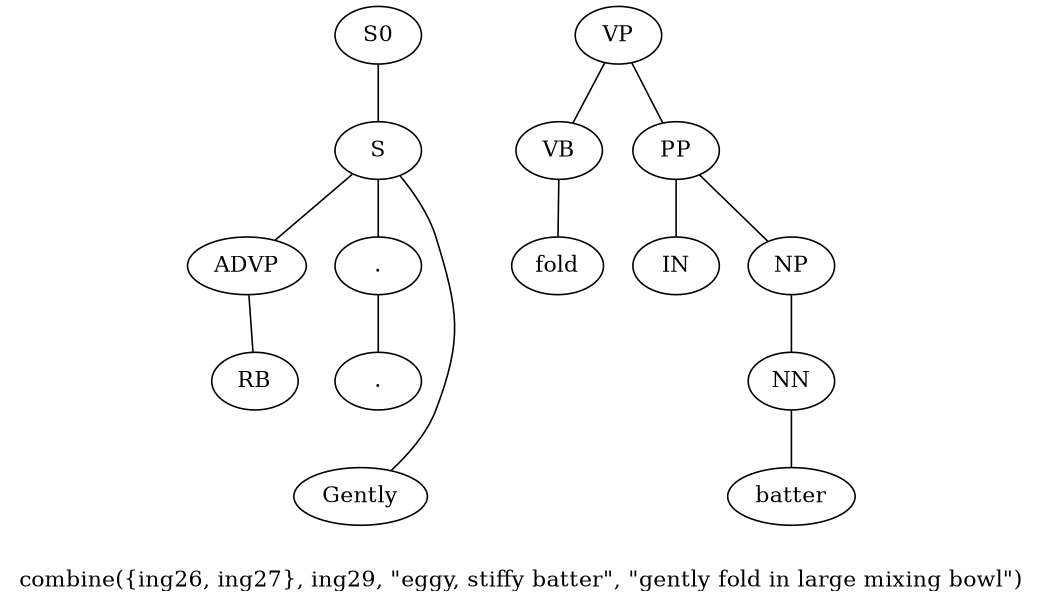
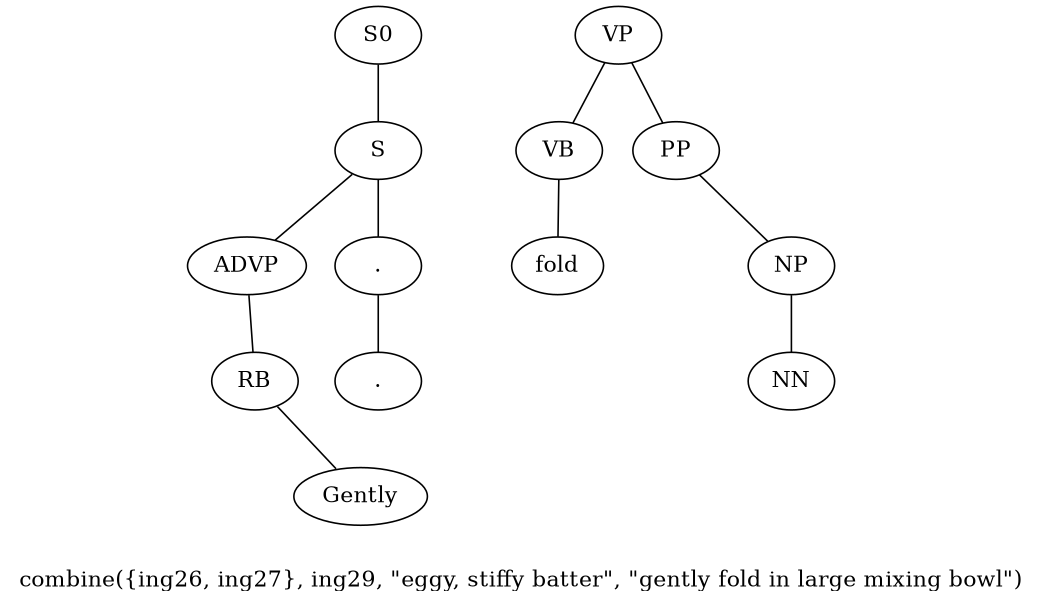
(676, 266) -> none
(455, 326) -> (307, 438)
(791, 496) -> none
